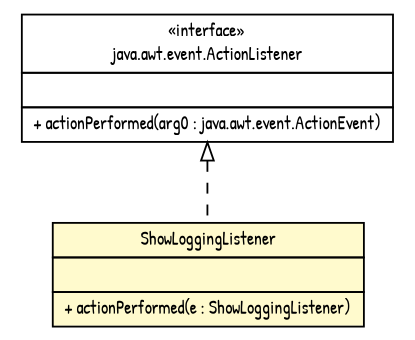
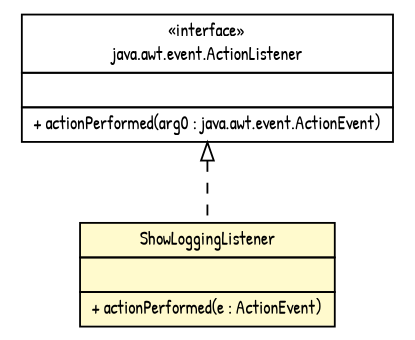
(208, 308) -> (207, 308)
